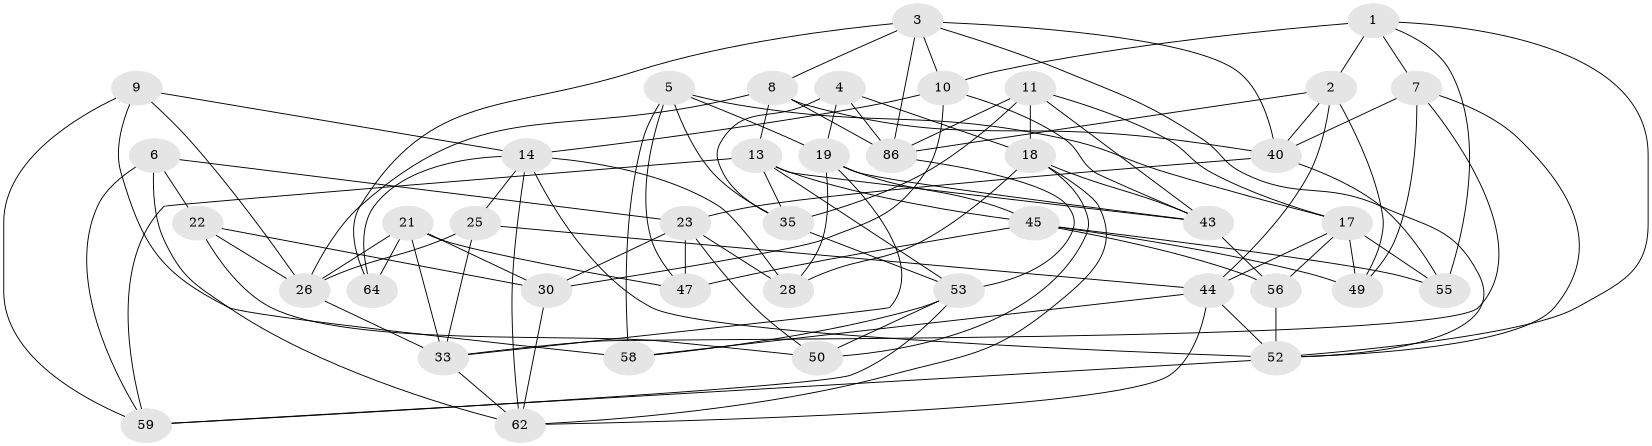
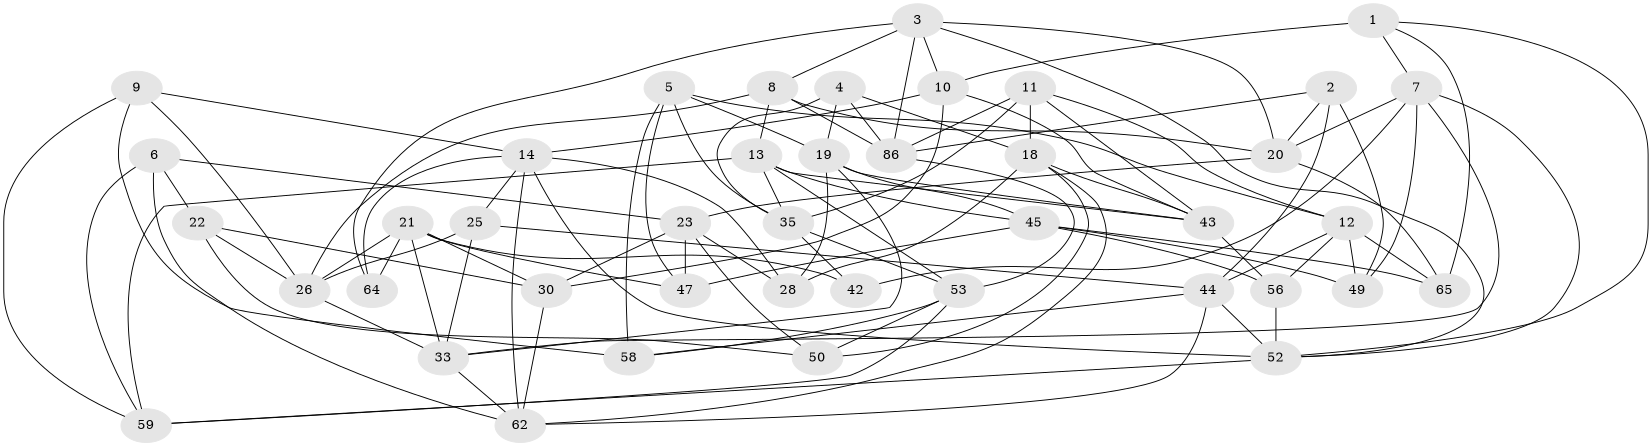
(1352, 54) -> none
(1276, 156) -> (1276, 156)
(1347, 223) -> (1347, 223)
none -> (856, 291)
(1445, 291) -> (1445, 291)
